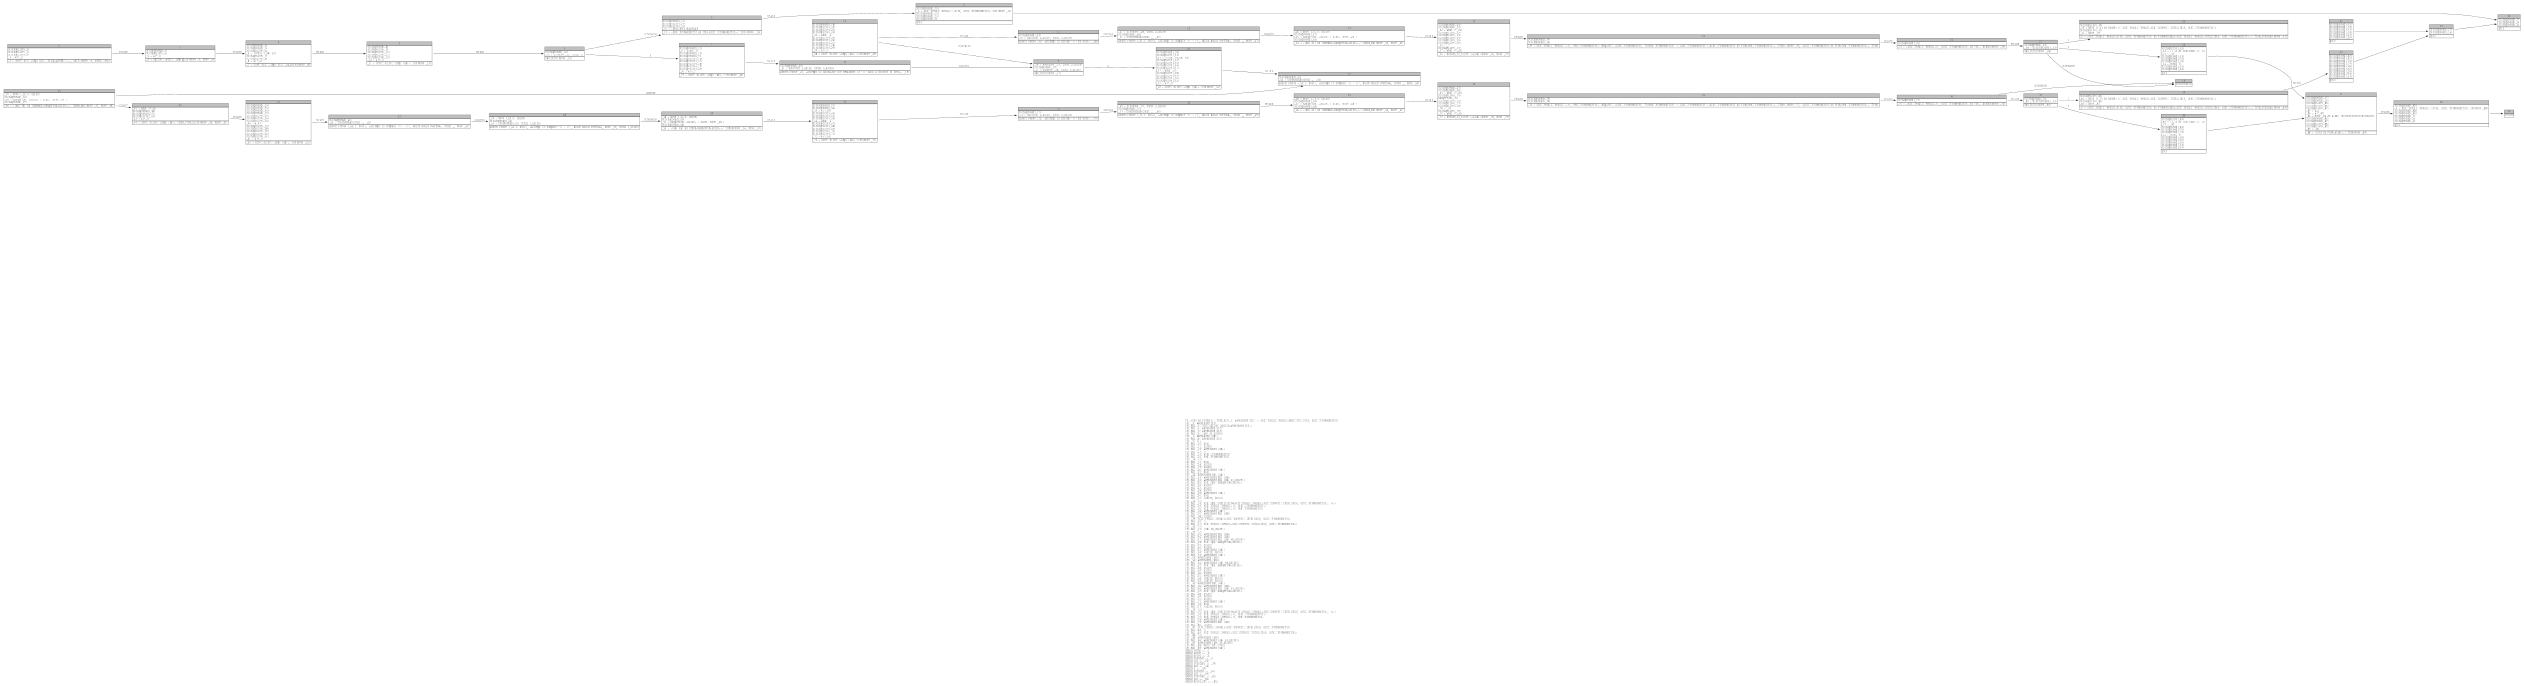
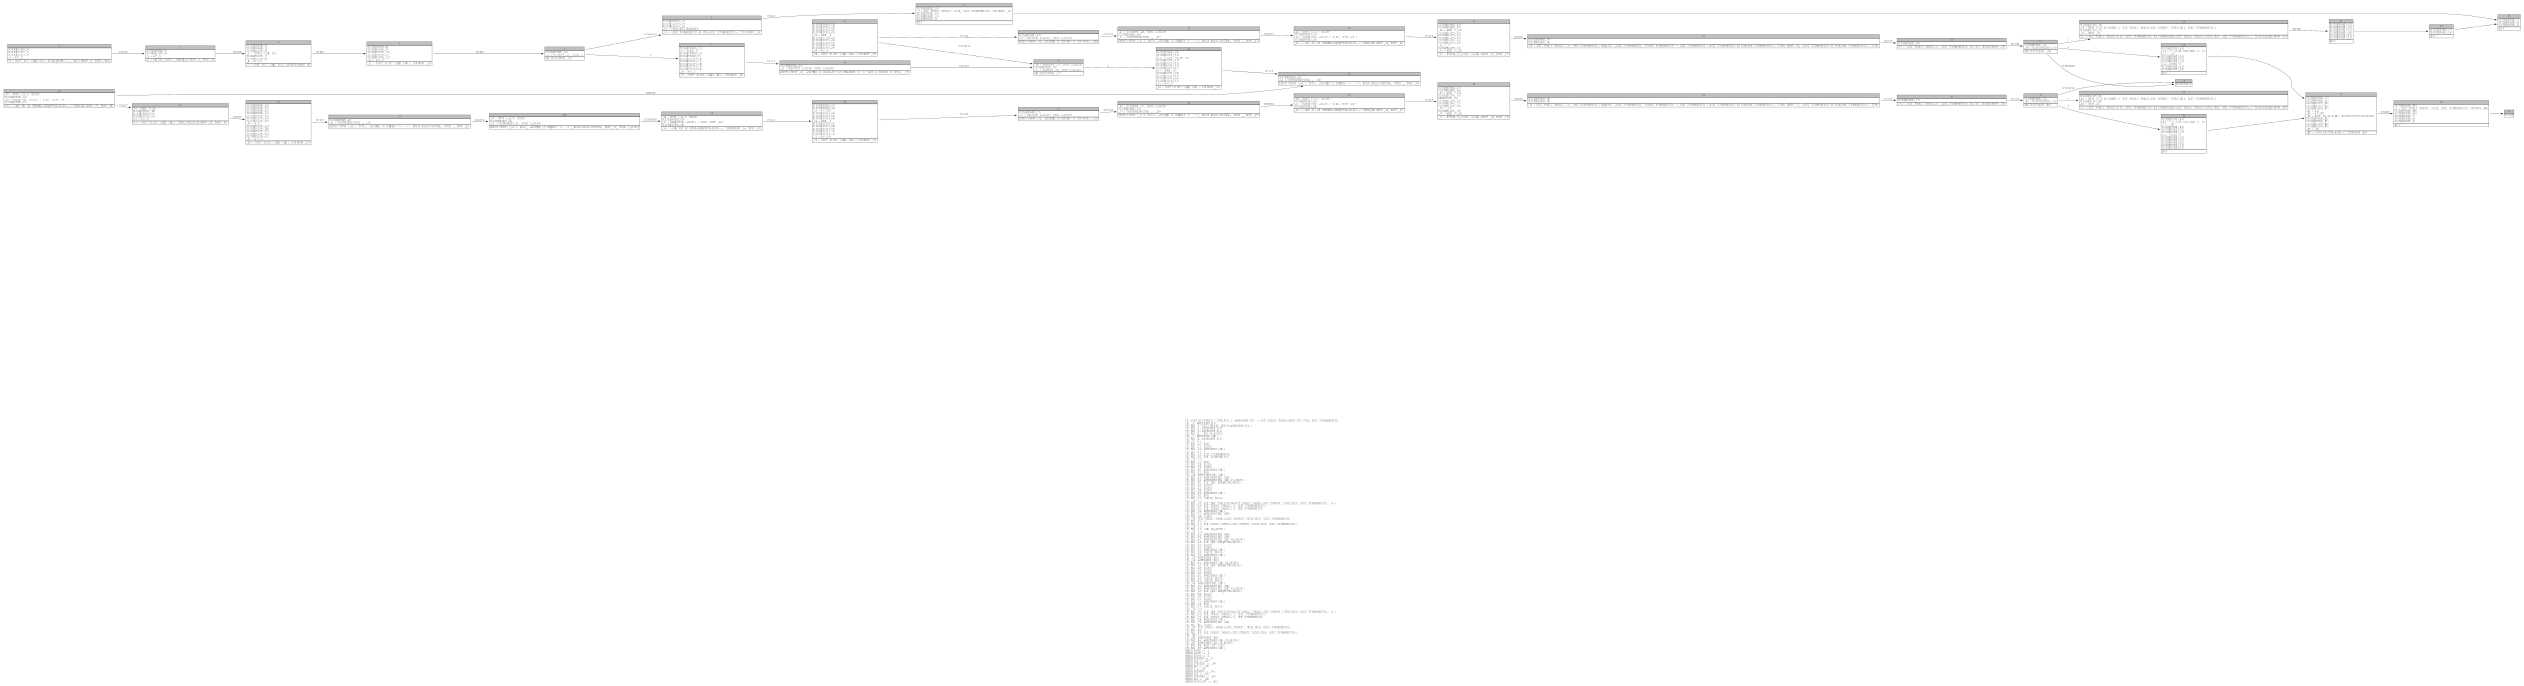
none -> (2308, 31)
(2341, 66) -> none
(2085, 86) -> (2115, 84)
(1269, 104) -> (1269, 104)
